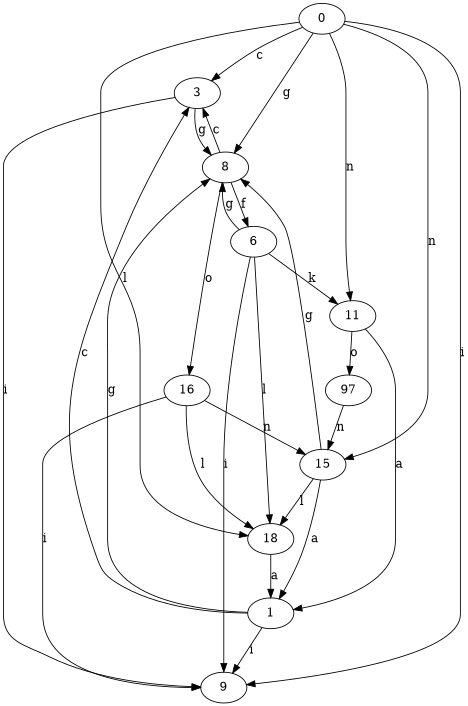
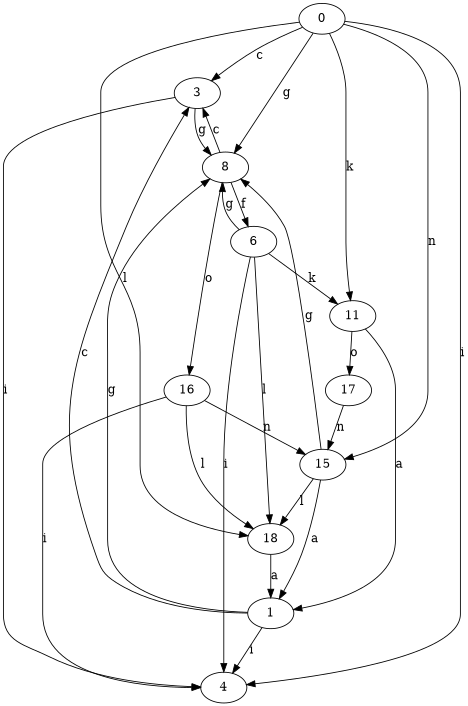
(350, 167) -> (350, 167)
(348, 390) -> (348, 390)
(224, 688) -> (224, 688)
